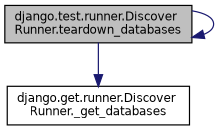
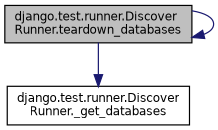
(98, 106) -> (98, 106)
